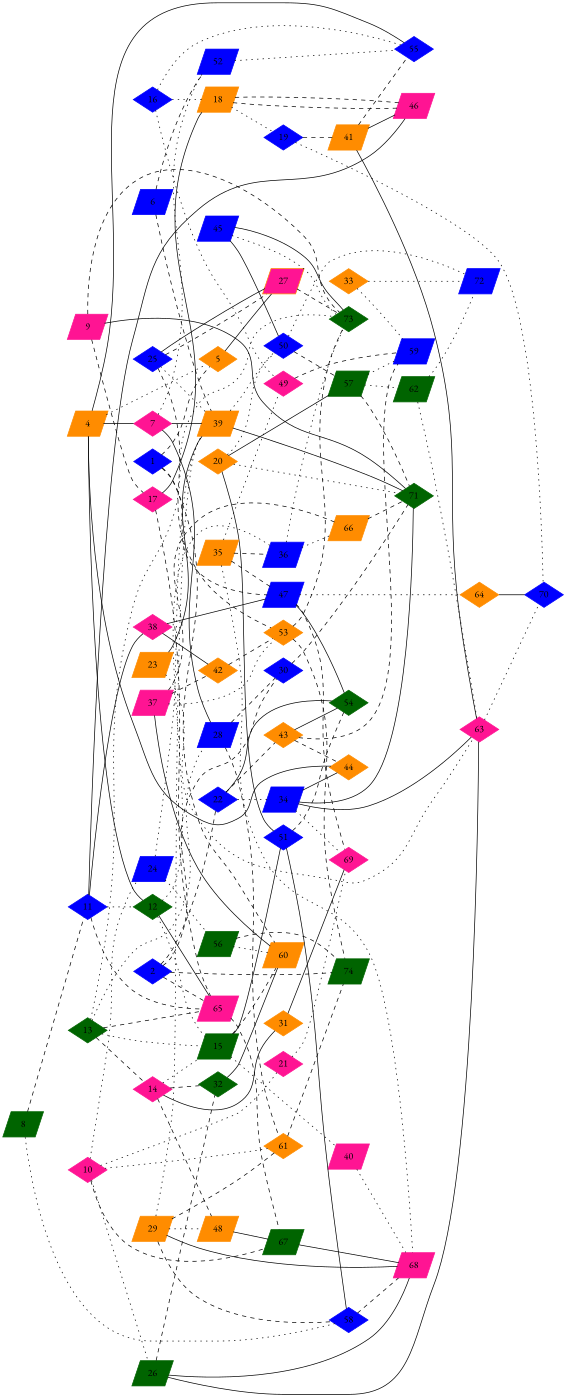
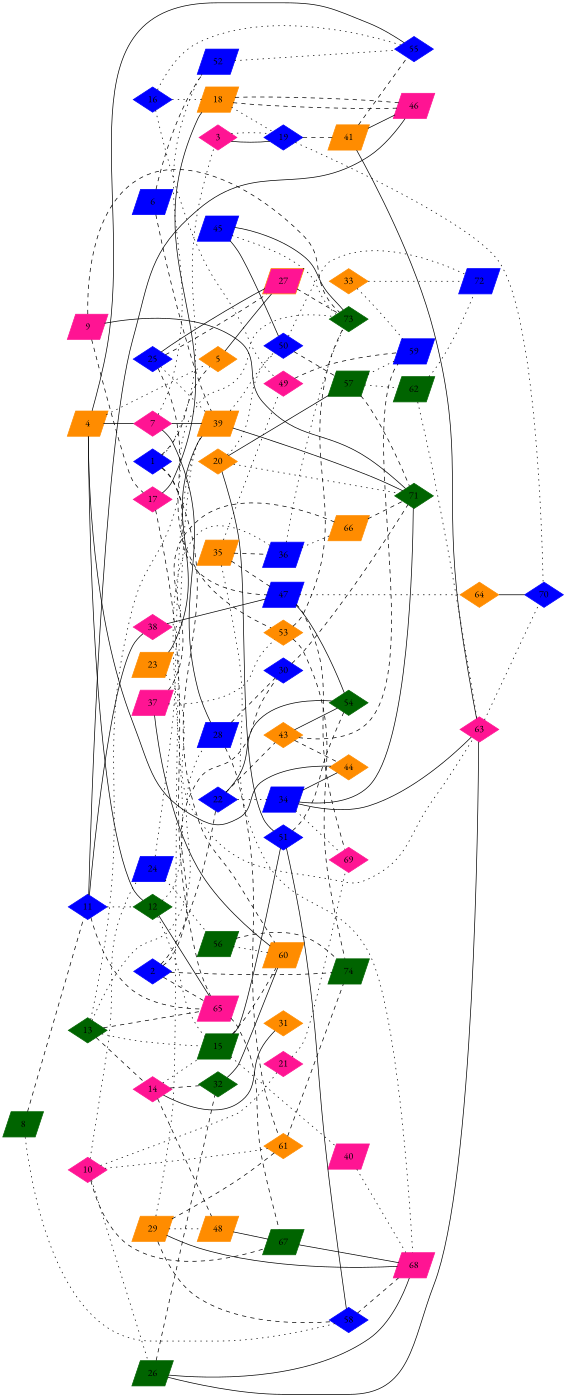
none -> (218, 137)
(218, 671) -> none
(318, 938) -> none
